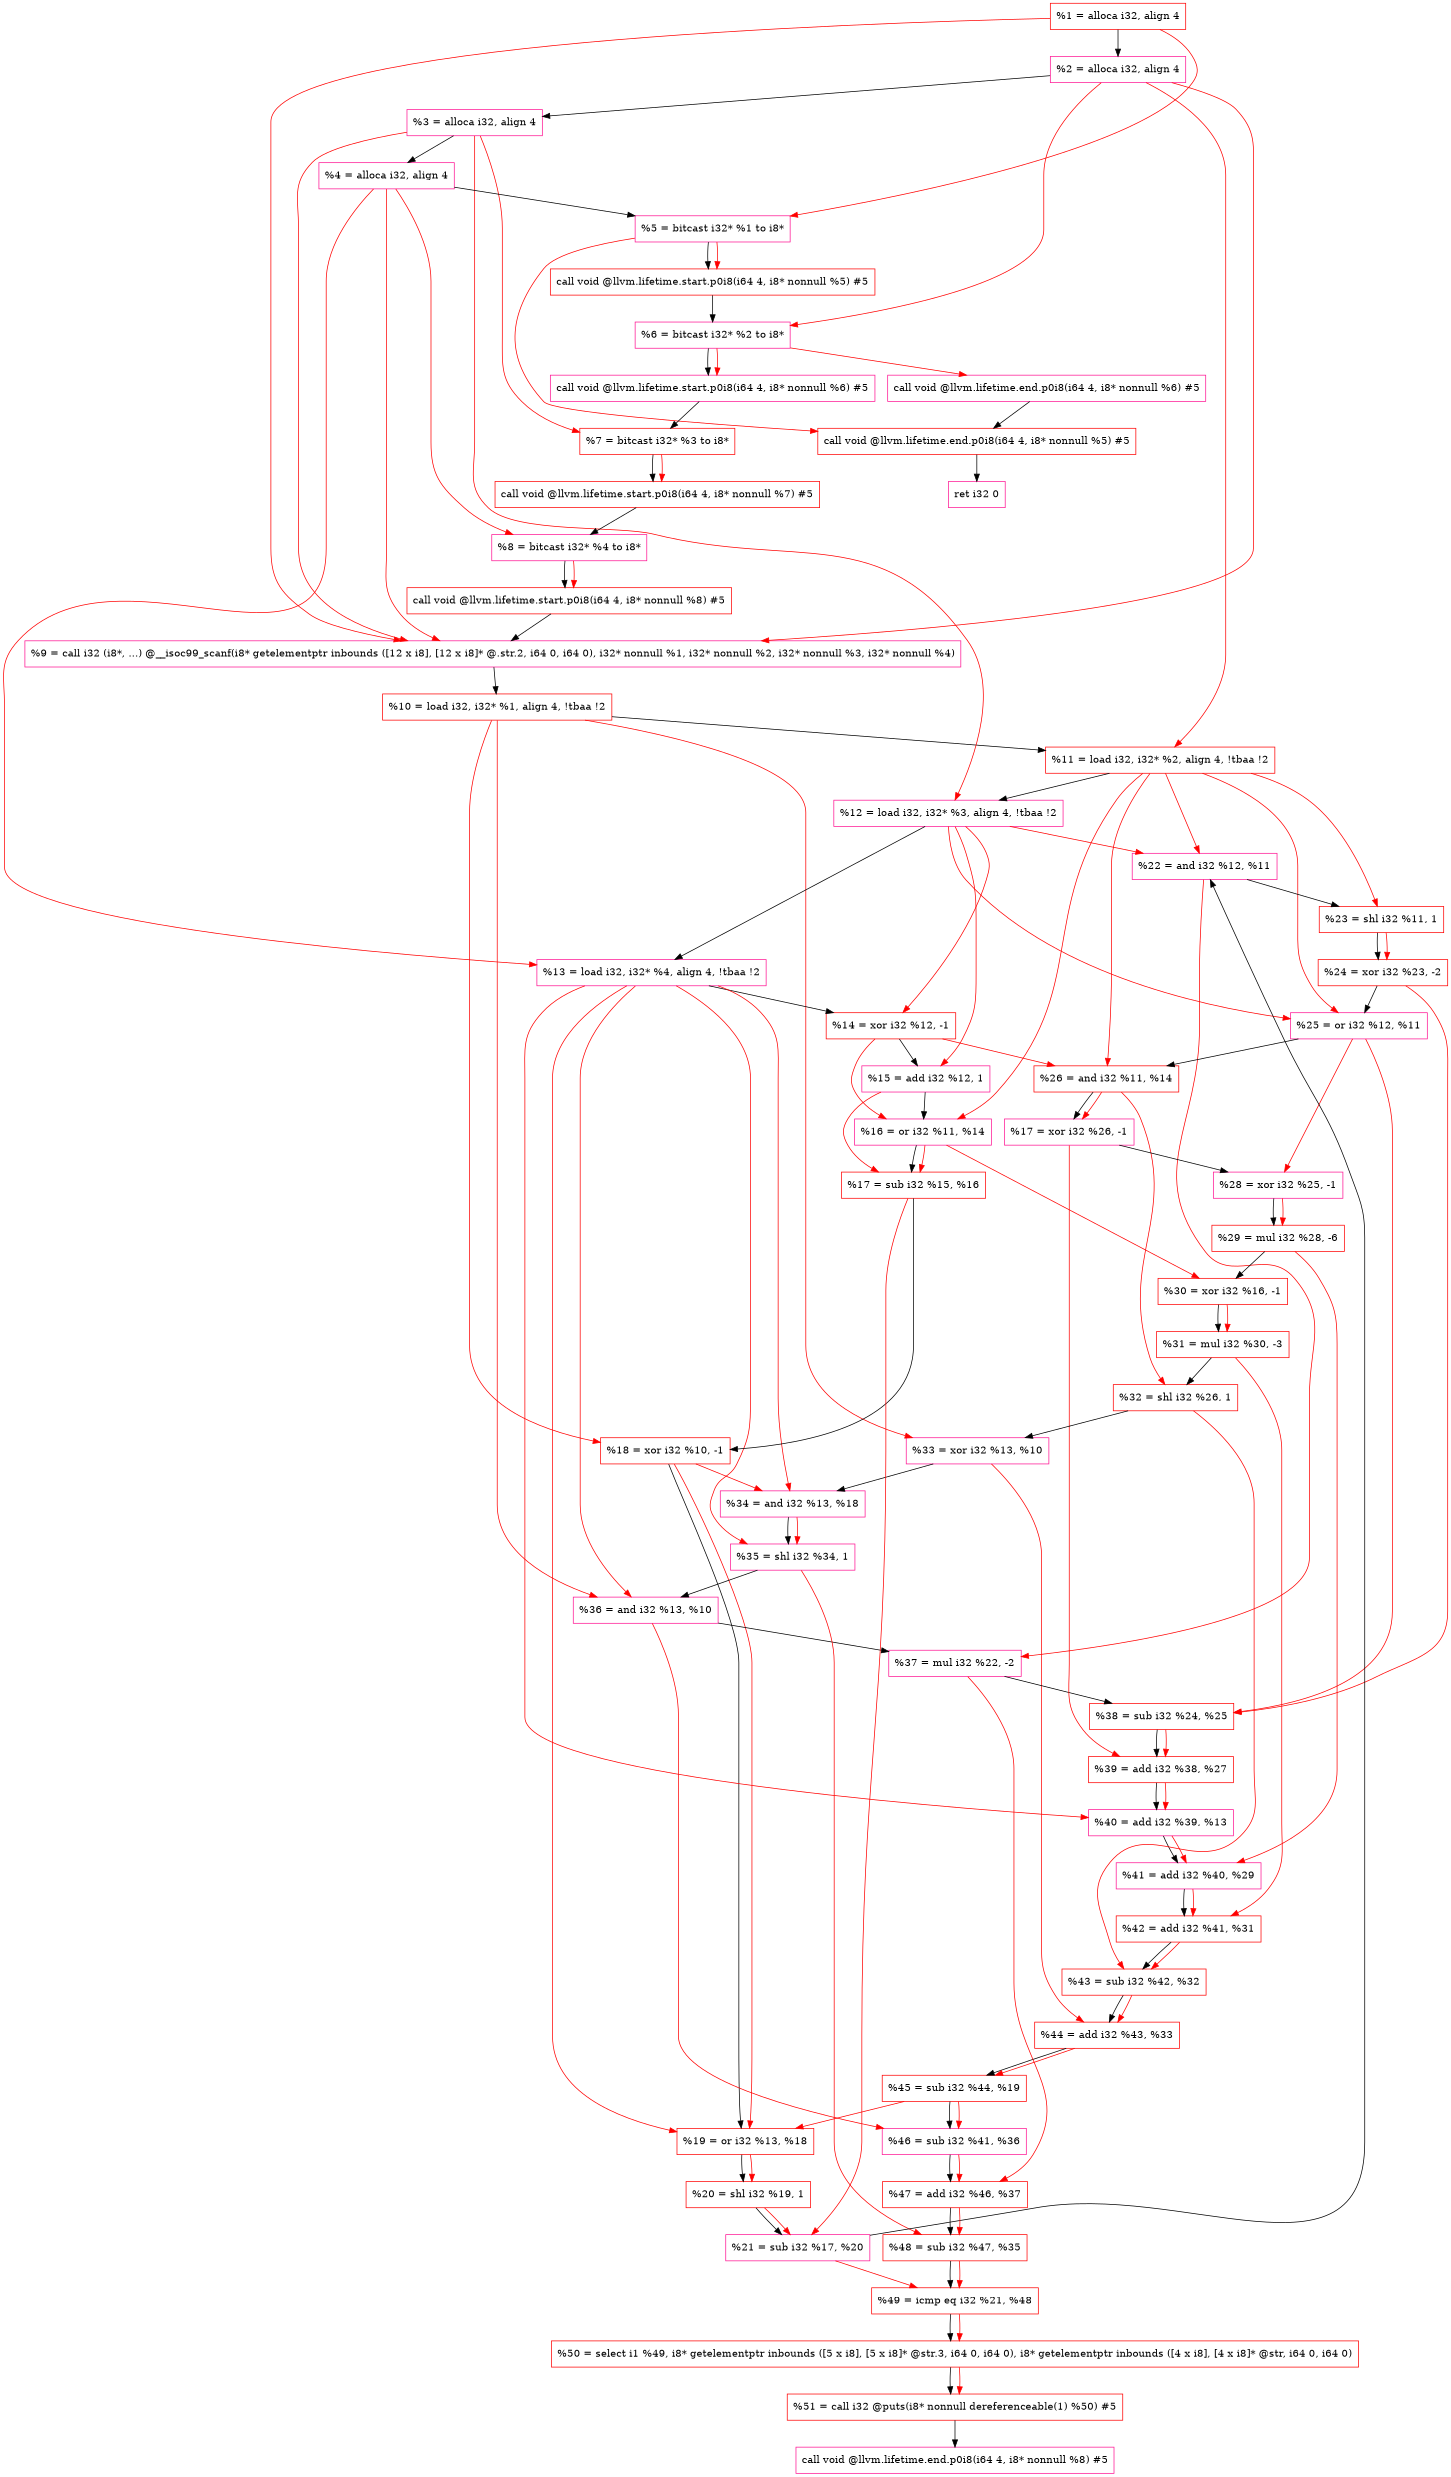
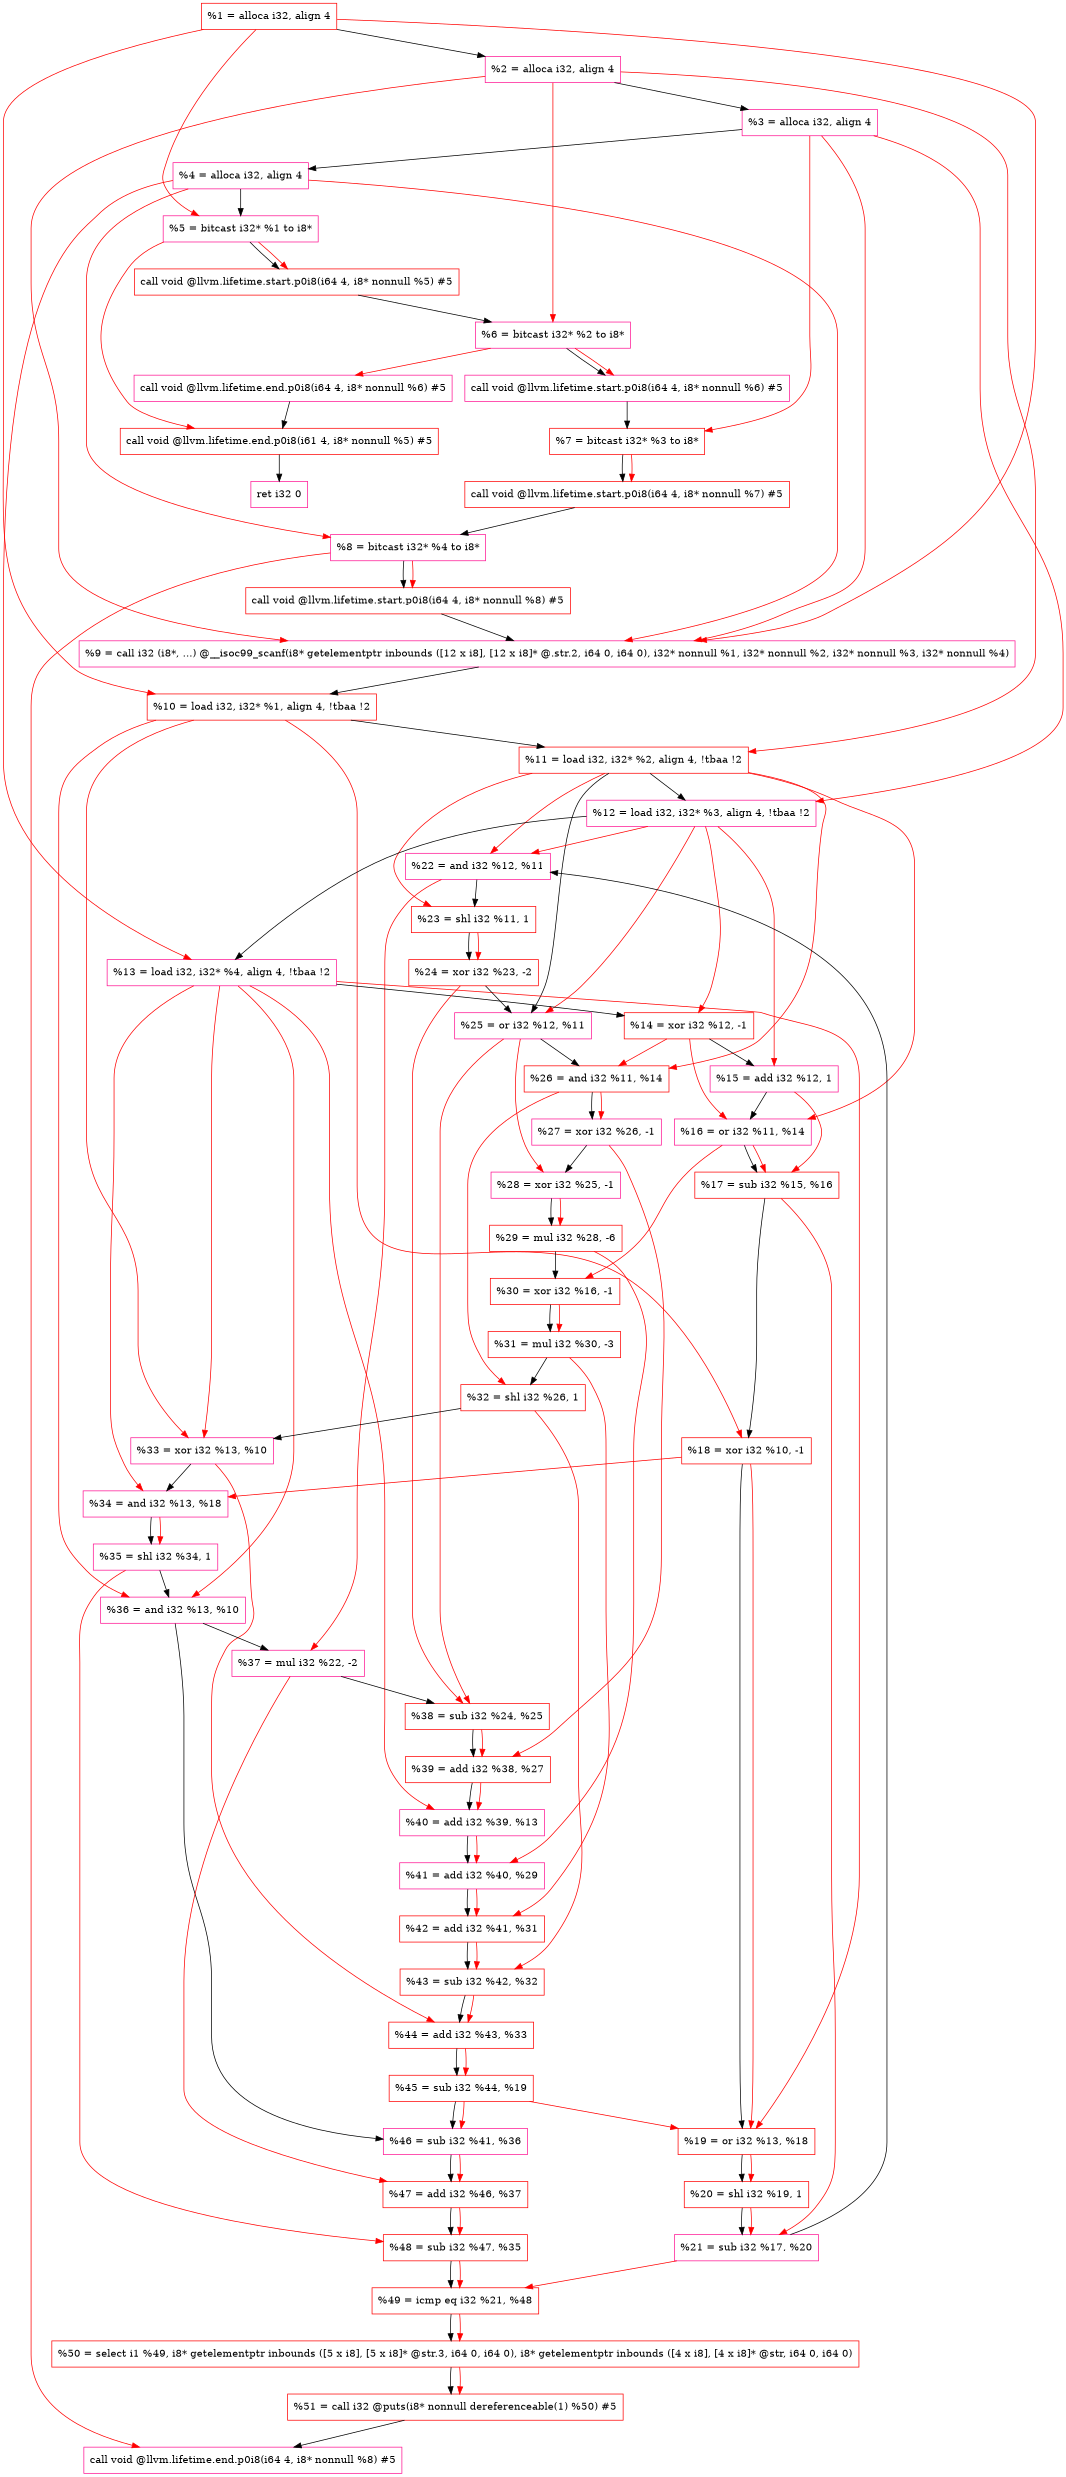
none -> (3, 331)
(977, 441) -> (279, 441)
(1298, 872) -> (560, 884)
(1069, 1132) -> (597, 1132)
(750, 1260) -> (212, 1208)
none -> (31, 1425)
(678, 1941) -> (207, 1934)
